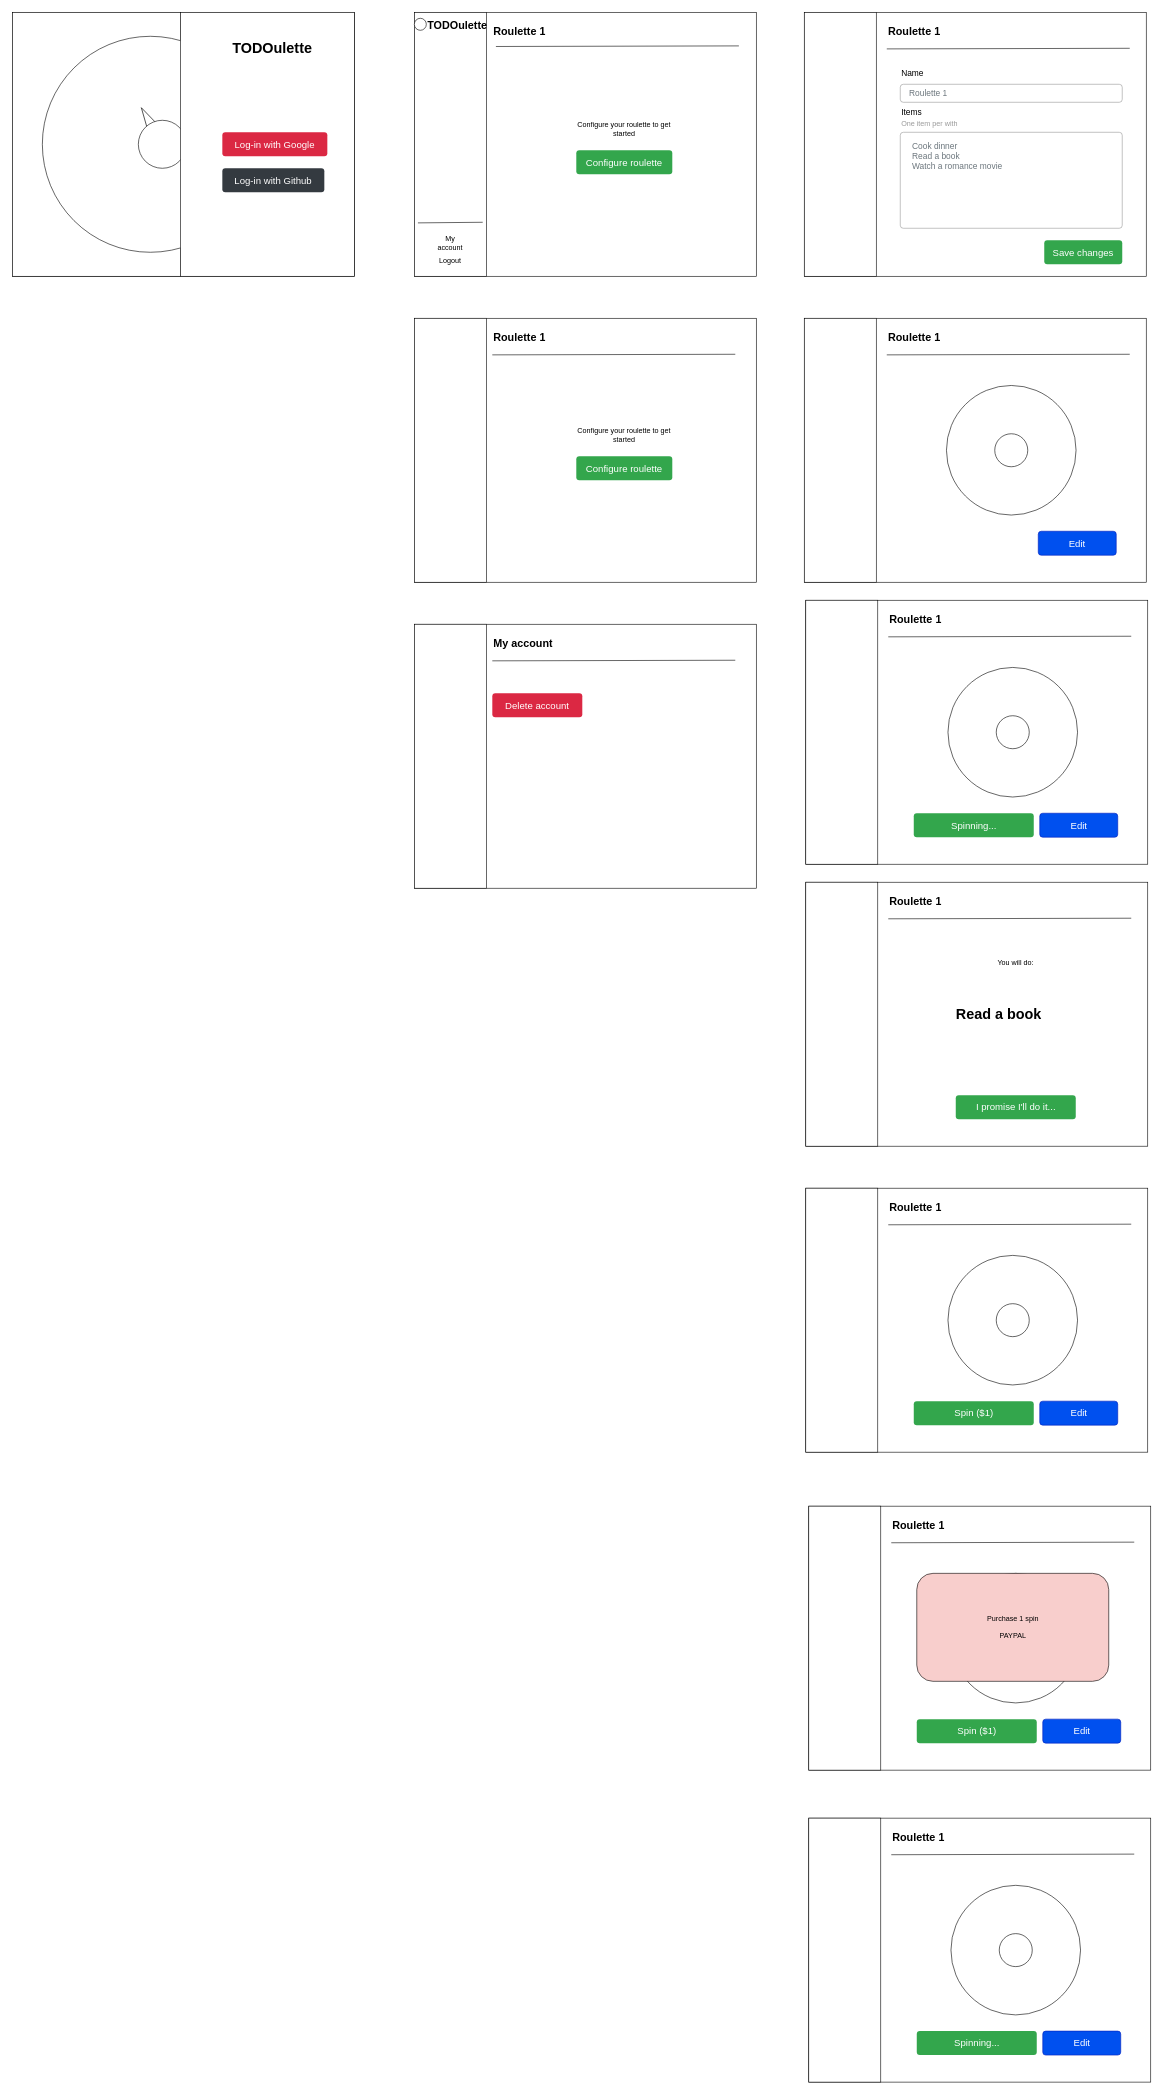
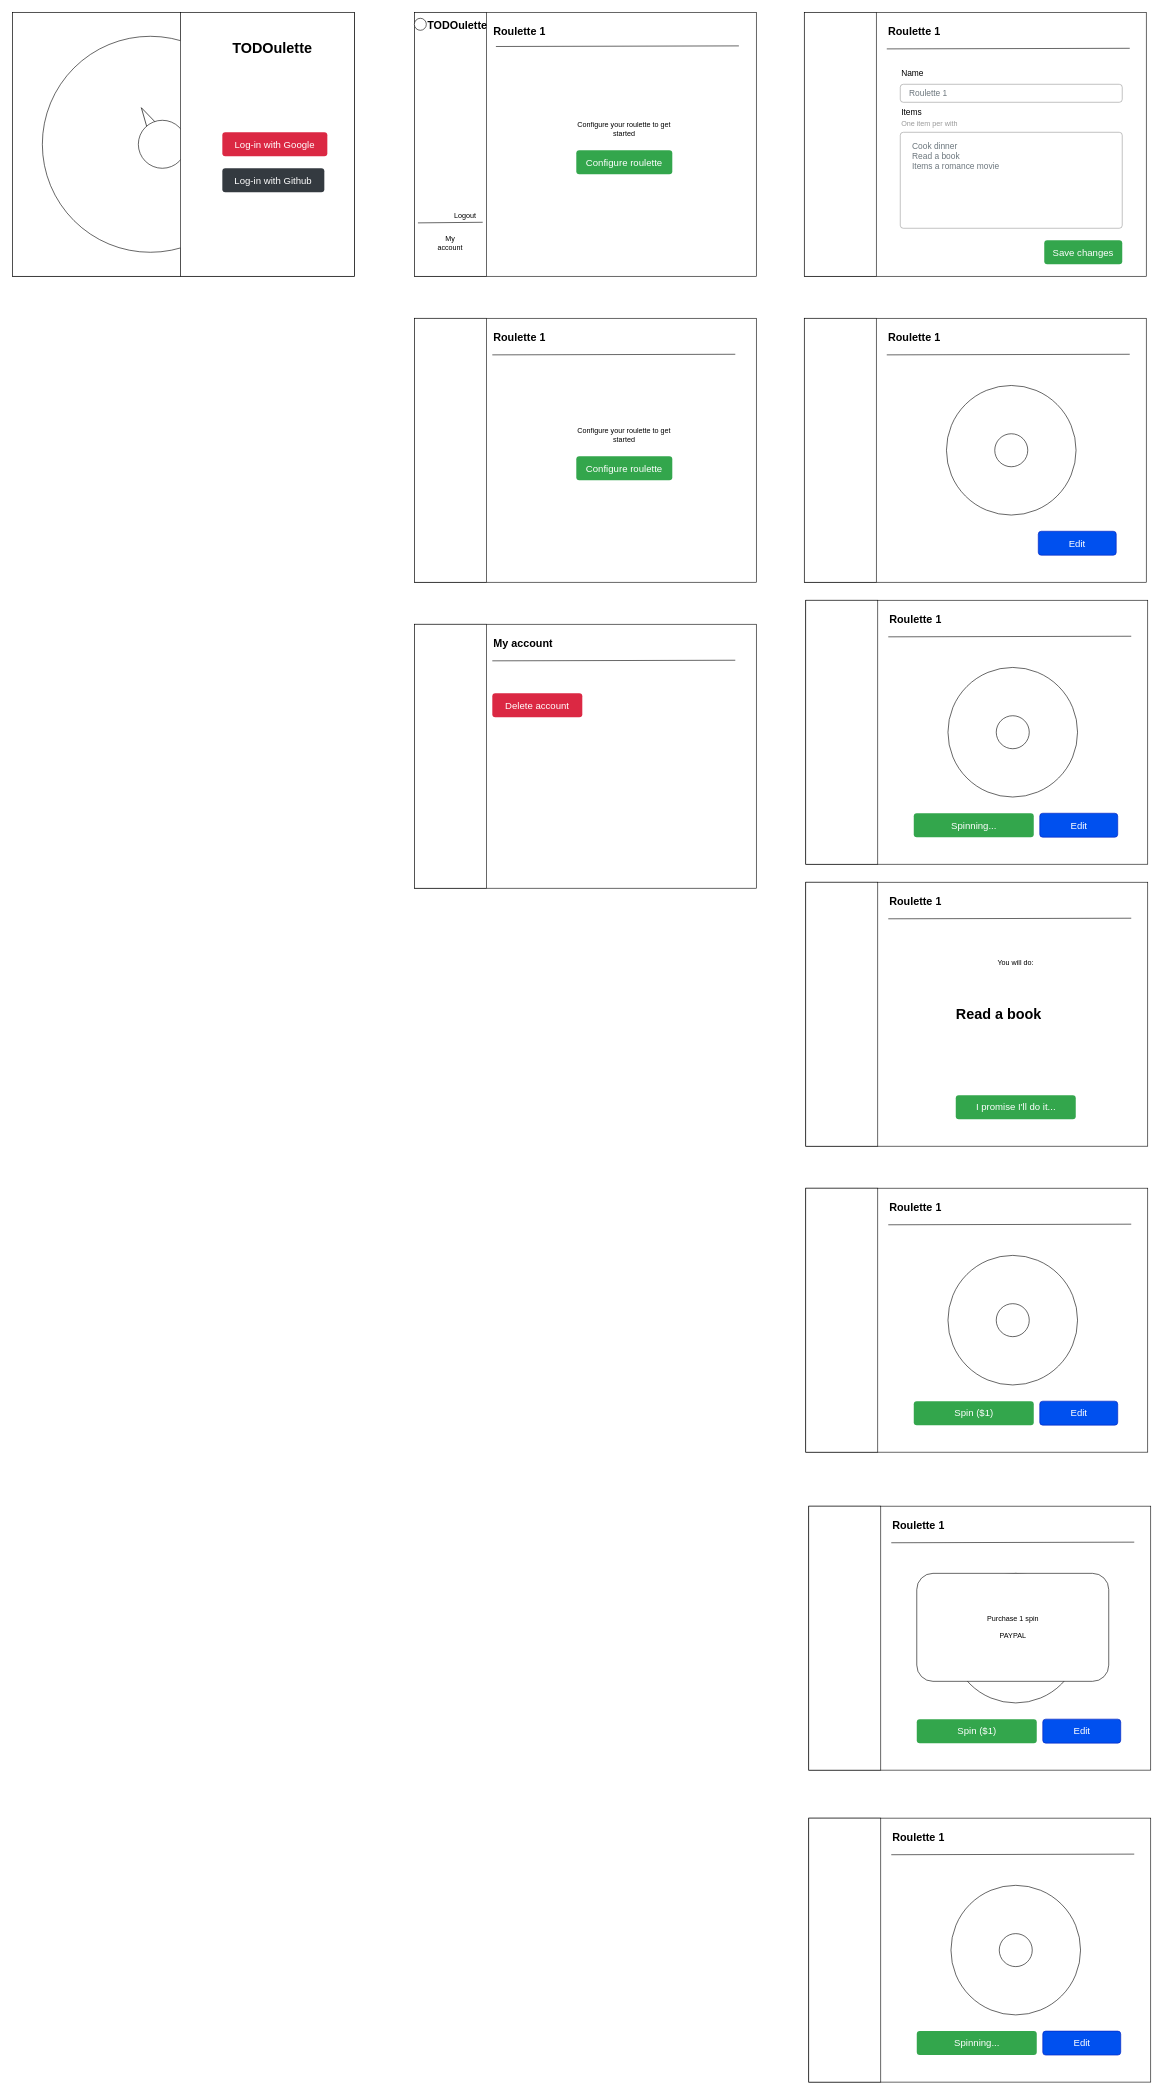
(957, 156) -> (957, 156)
(450, 261) -> (465, 216)
(1013, 1628) -> (1013, 1628)
